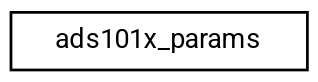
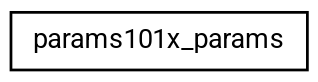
(159, 41) -> (159, 41)
